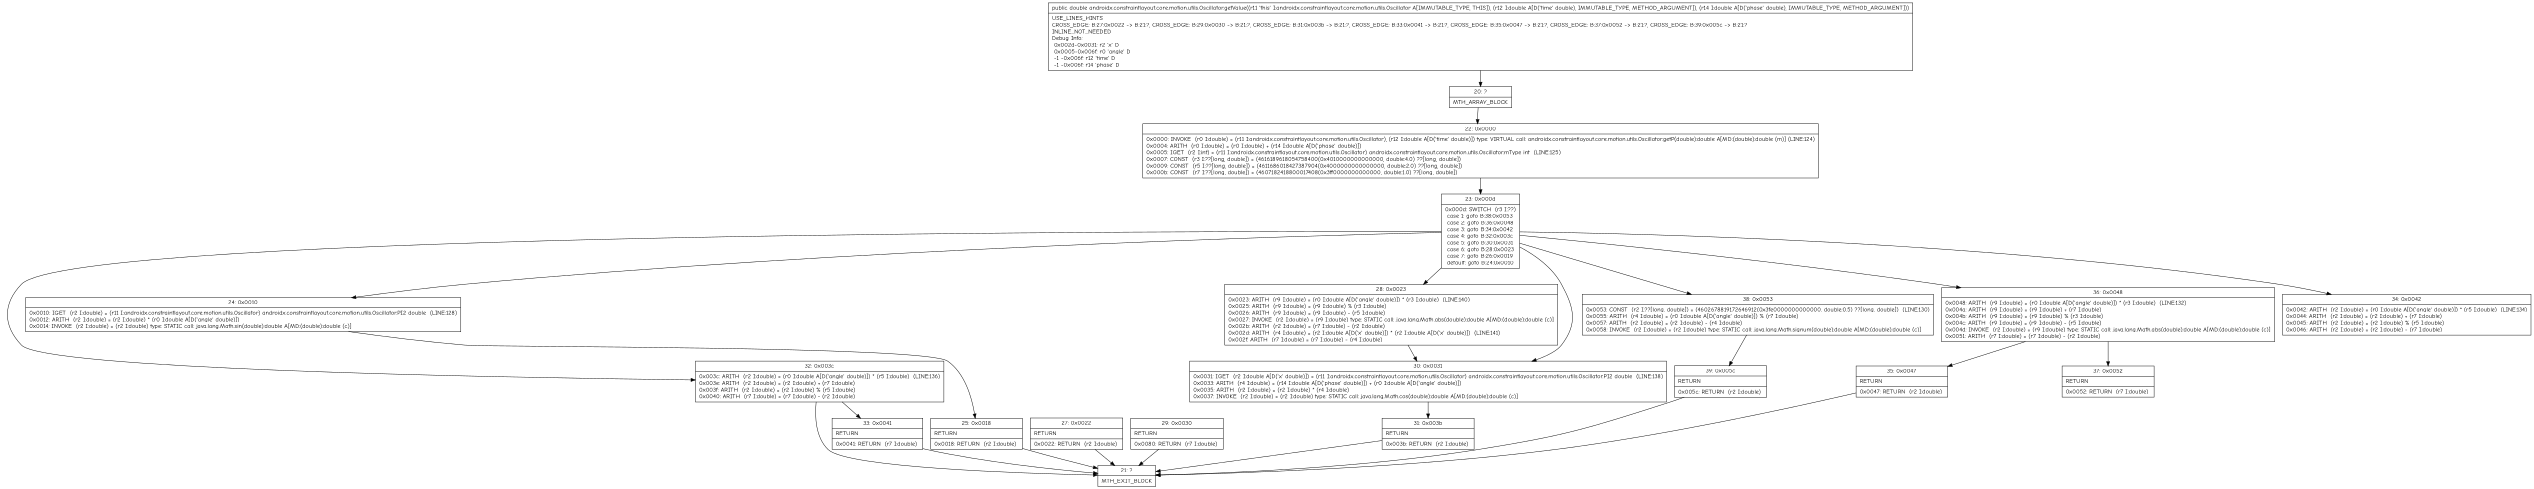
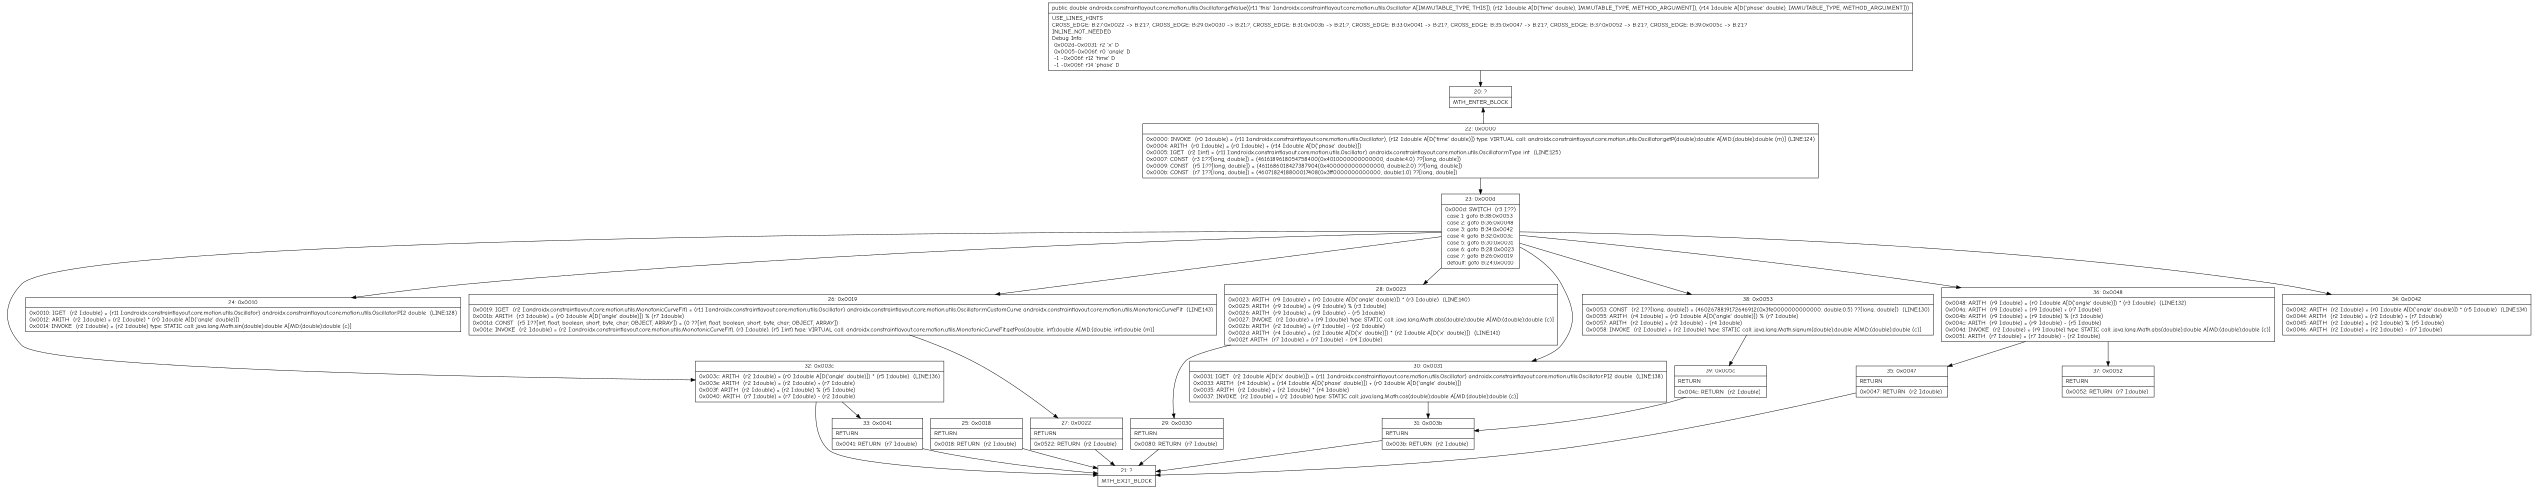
(1481, 102) -> (1481, 102)
(1478, 114) -> (1483, 118)
none -> (843, 315)
(678, 348) -> none
(1411, 351) -> (1183, 364)
(1721, 392) -> (1720, 392)
(1077, 444) -> (1076, 444)
(1426, 457) -> (1583, 419)
